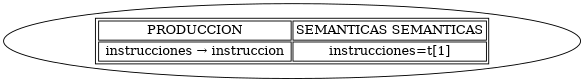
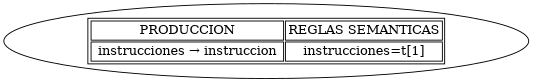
(390, 30) -> (364, 30)
